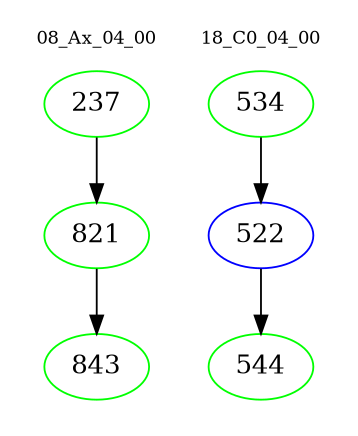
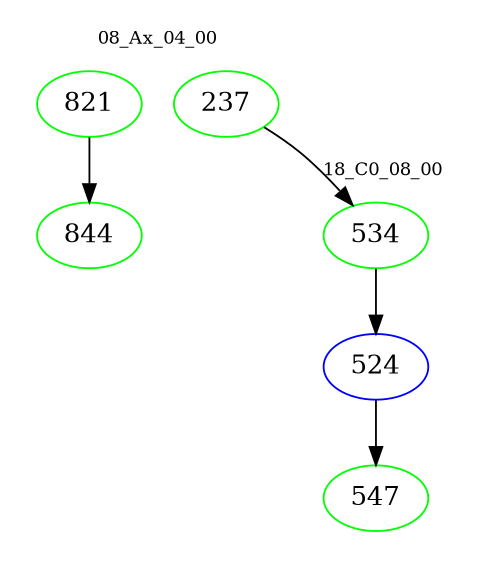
(261, 39) -> (383, 171)
(97, 161) -> (321, 171)
(261, 235) -> (376, 367)
(97, 367) -> (89, 235)
(261, 367) -> (376, 498)
